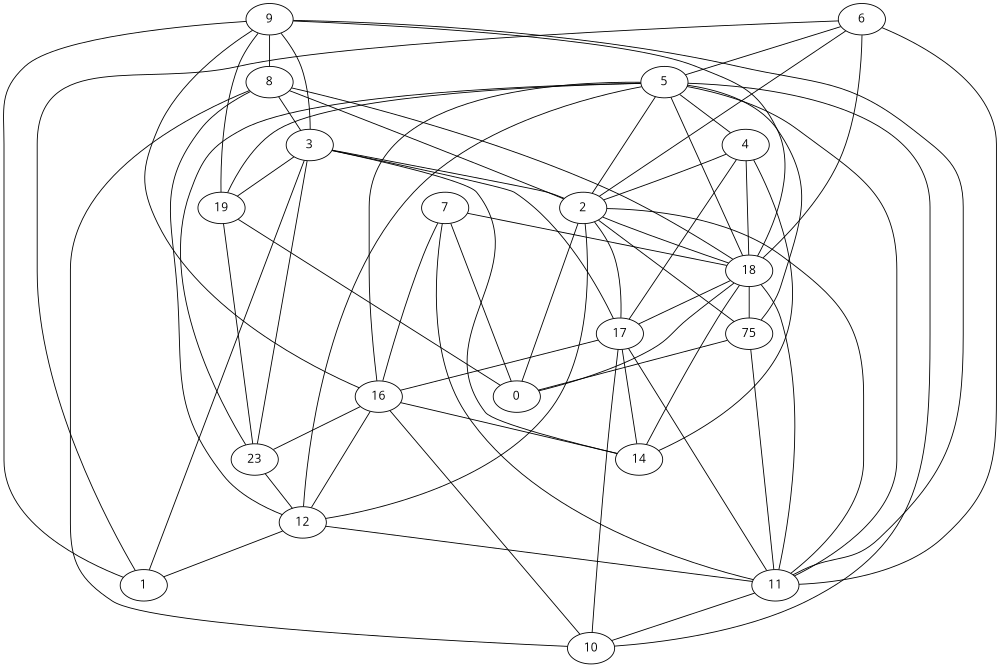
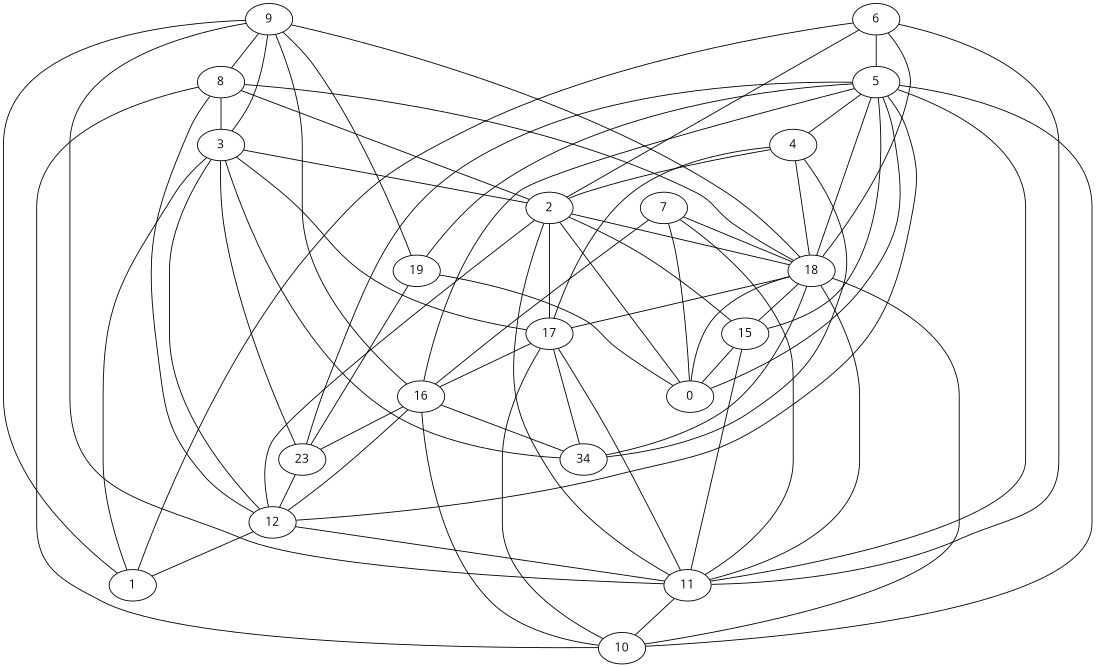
(624, 145) -> (867, 280)
(266, 176) -> (170, 343)
(749, 334) -> (745, 334)
(639, 460) -> (584, 460)
none -> (958, 525)
